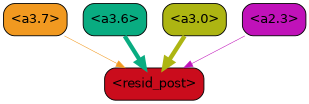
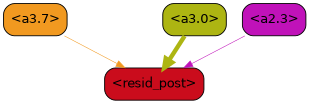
(115, 20) -> none
